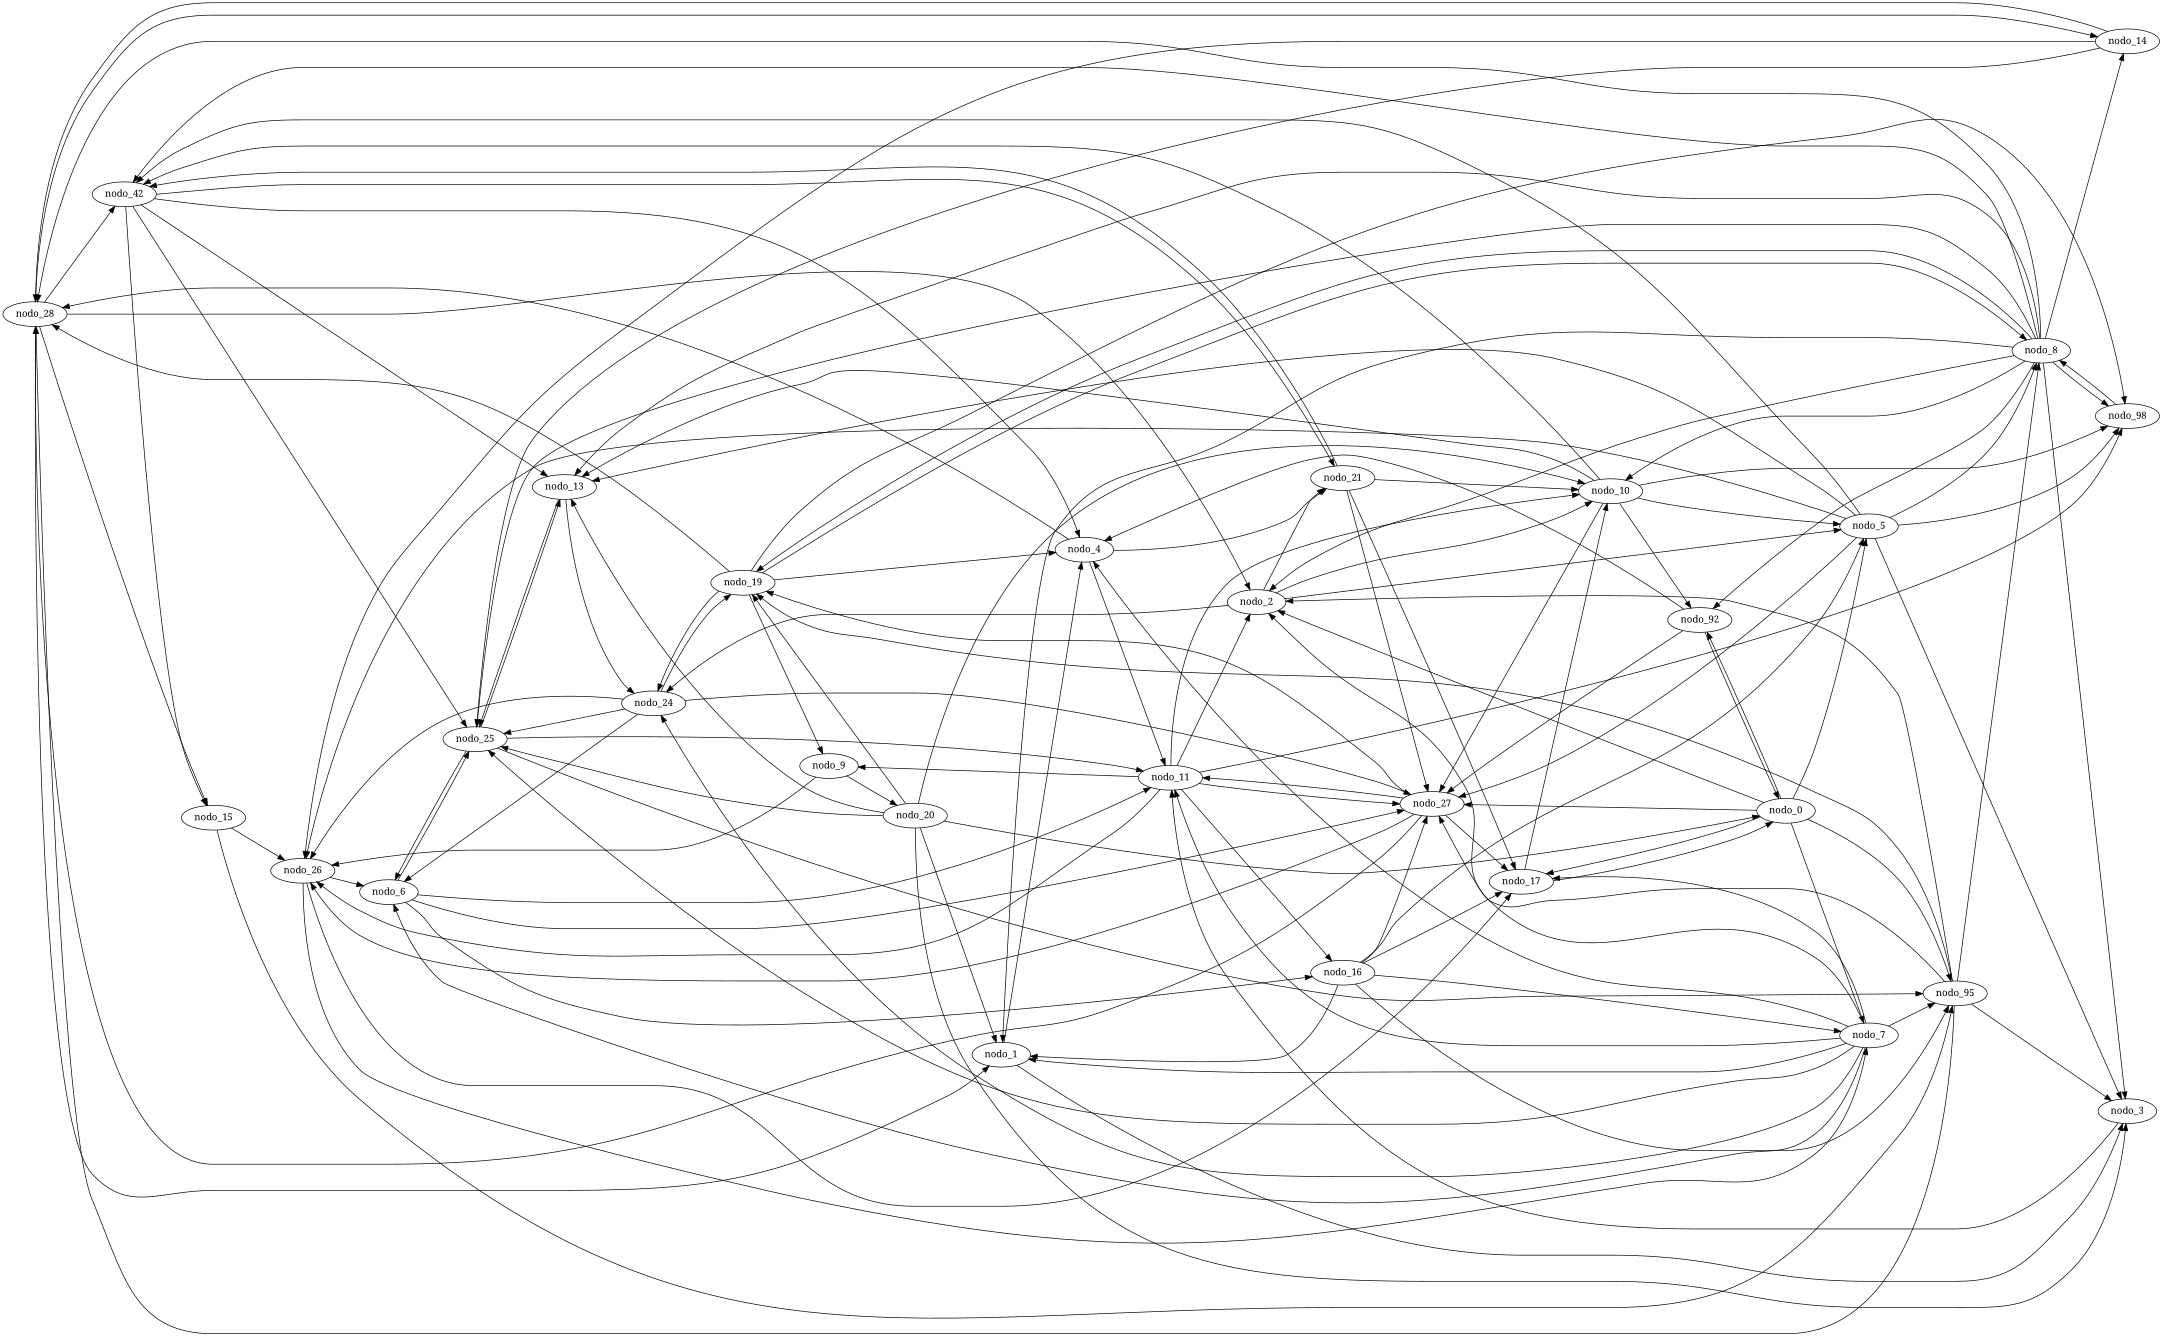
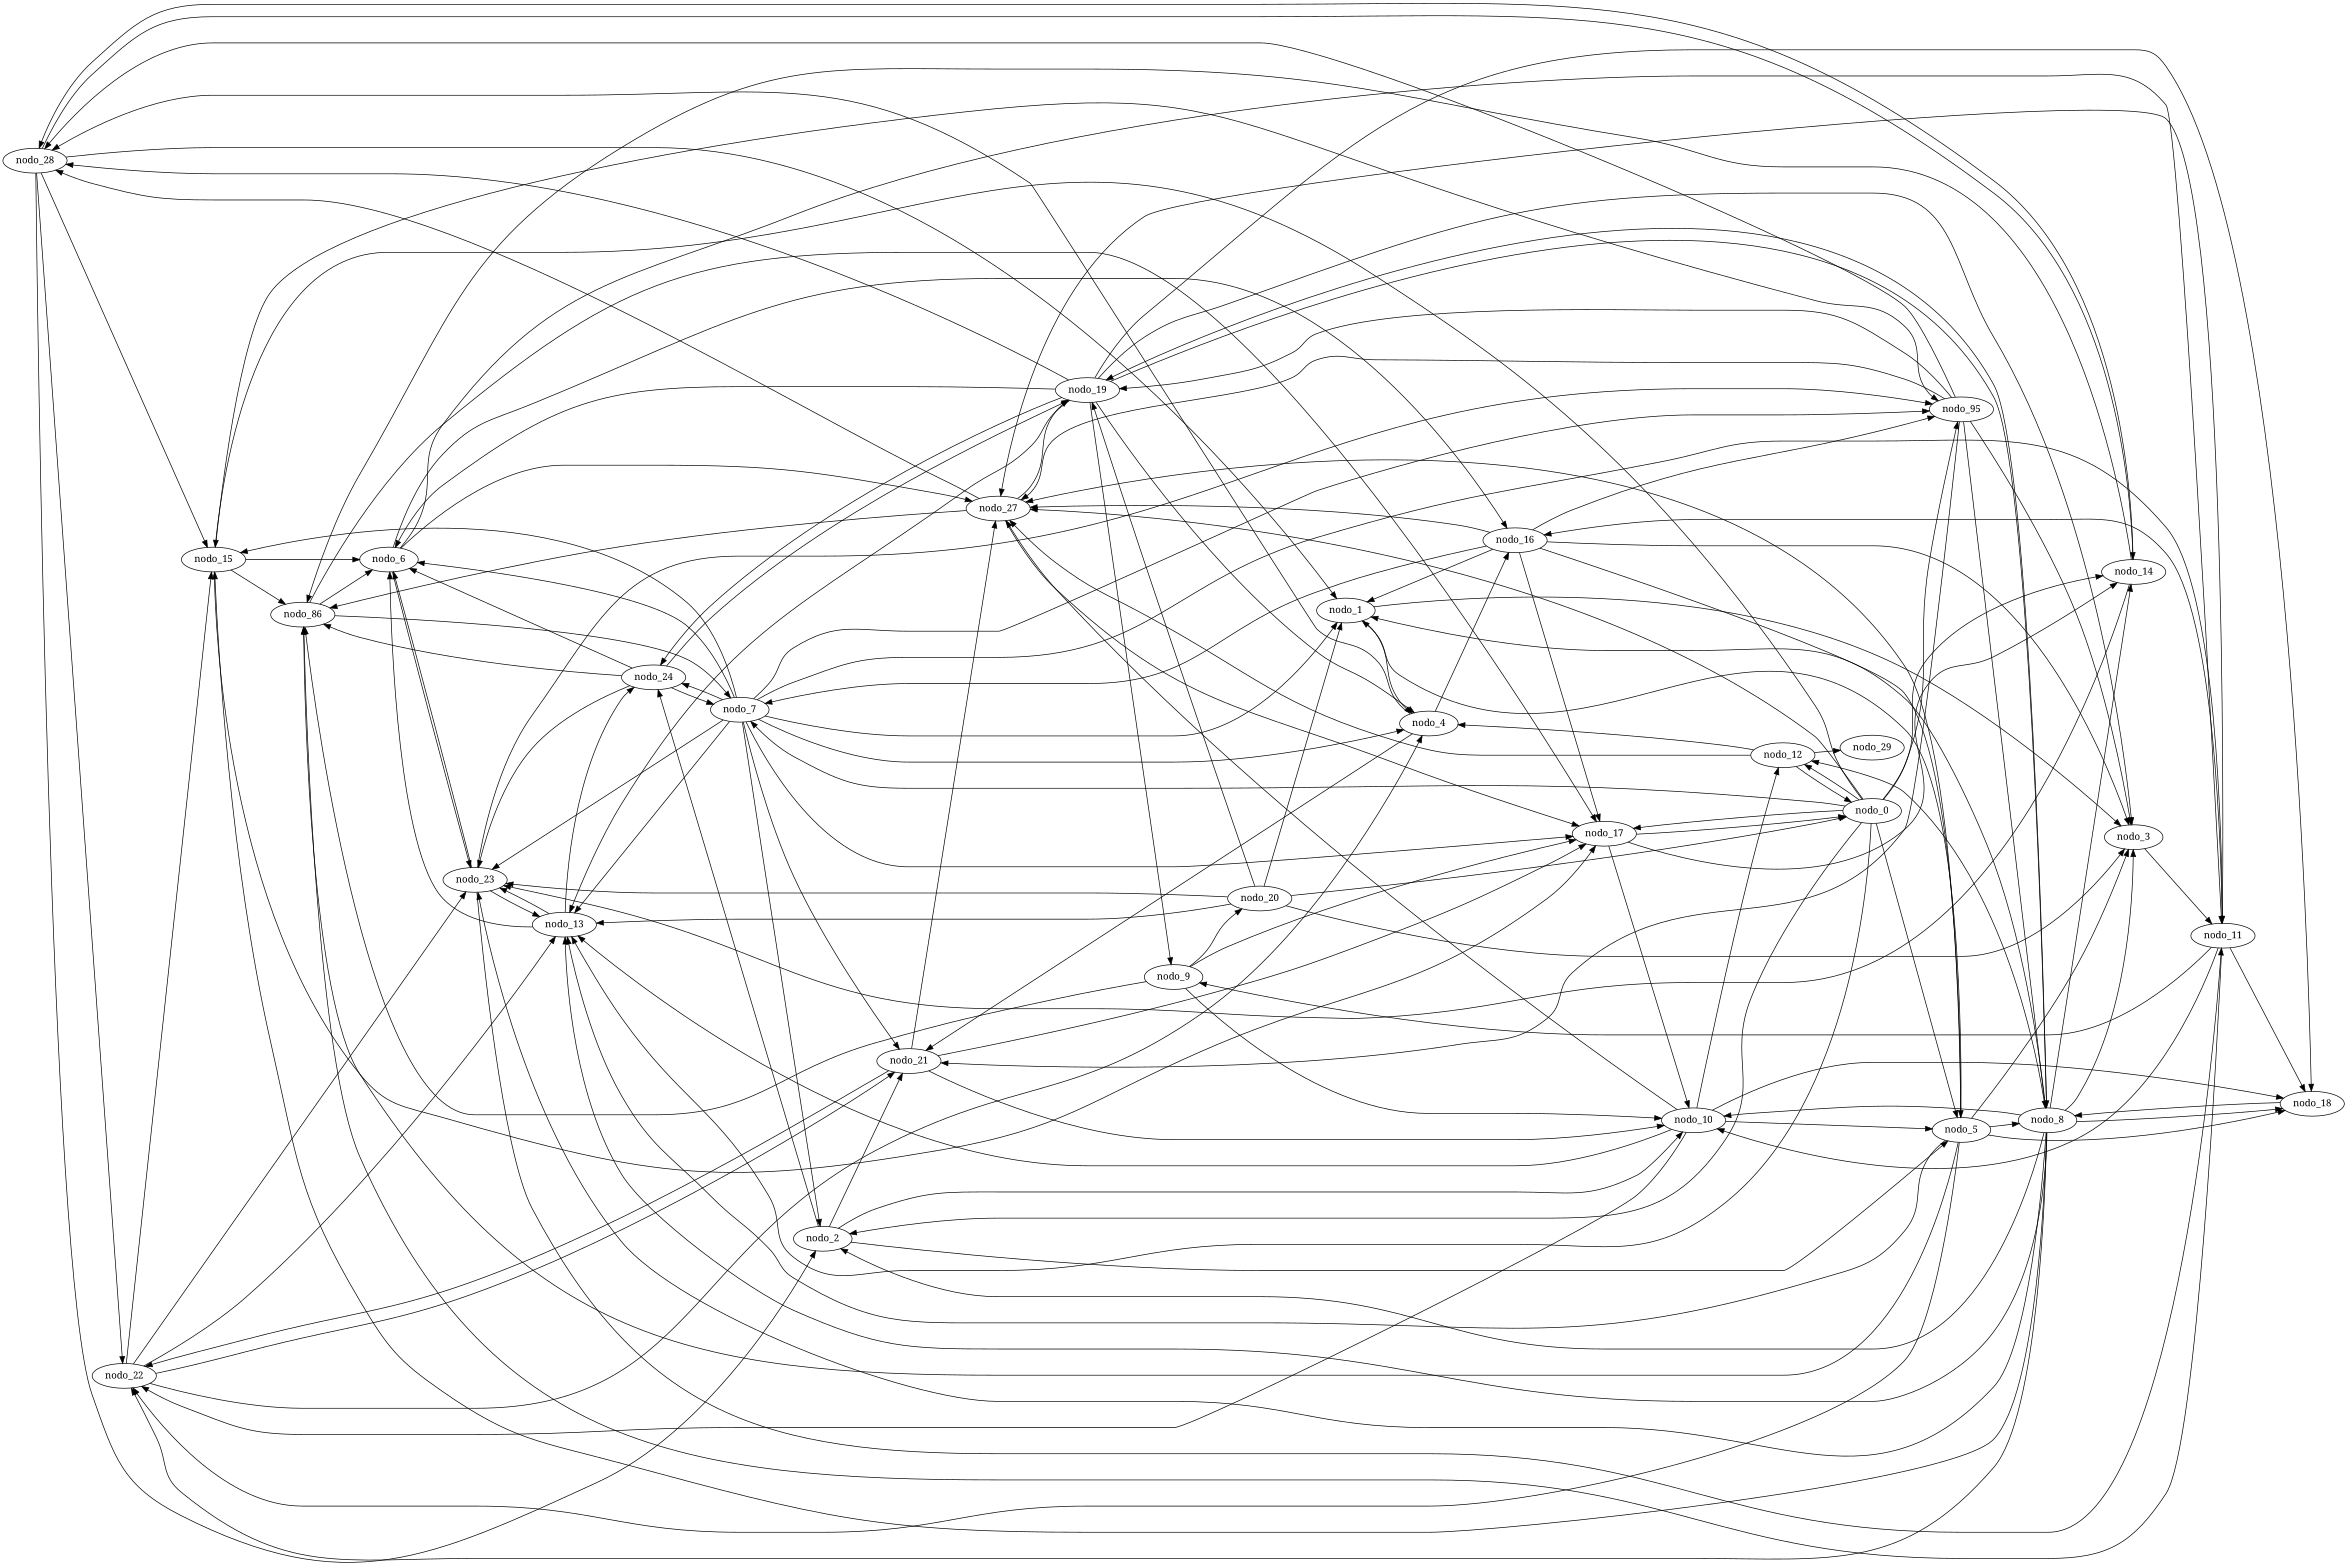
(1039, 41) -> (936, 1528)
none -> (1070, 183)
none -> (1819, 193)
(124, 194) -> (124, 1376)
none -> (701, 387)
(2127, 416) -> (2312, 1104)
(1158, 474) -> (1402, 1111)
none -> (528, 536)
none -> (1906, 552)
none -> (299, 560)
(1756, 607) -> (1624, 938)
none -> (783, 617)
(1700, 620) -> (1783, 755)
none -> (1941, 645)
(1126, 660) -> (1467, 643)
none -> (1821, 681)
(1212, 693) -> none
(1049, 708) -> (689, 695)
(475, 739) -> (475, 880)
none -> (1872, 748)
(1307, 787) -> none
none -> (407, 790)
none -> (1923, 797)
none -> (654, 814)
(303, 871) -> (303, 615)
none -> (797, 883)
none -> (1376, 893)
none -> (692, 1171)
none -> (1277, 1244)
